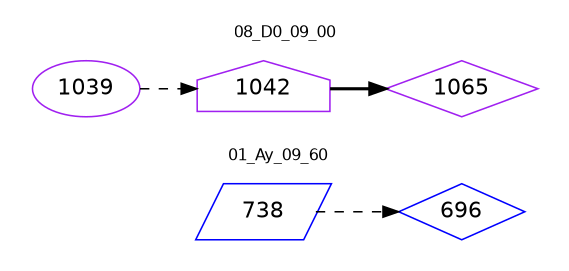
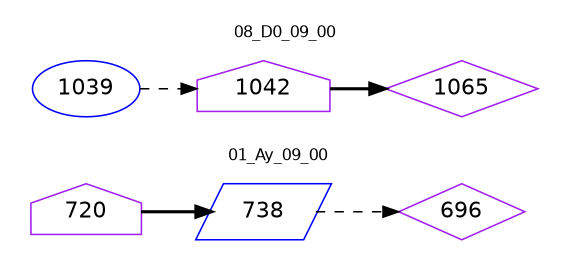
(86, 89) -> (86, 89)
(278, 156) -> (278, 156)
none -> (86, 212)
(462, 212) -> (462, 212)
